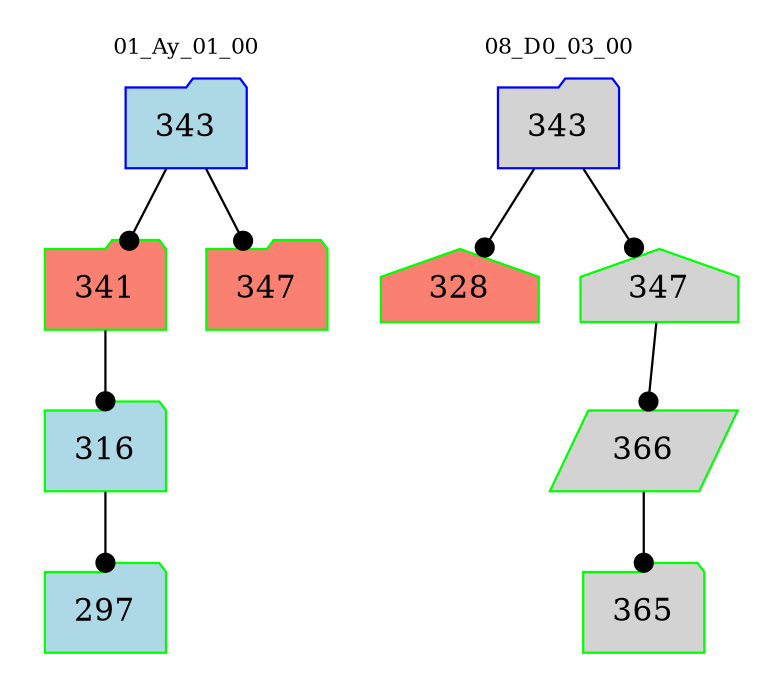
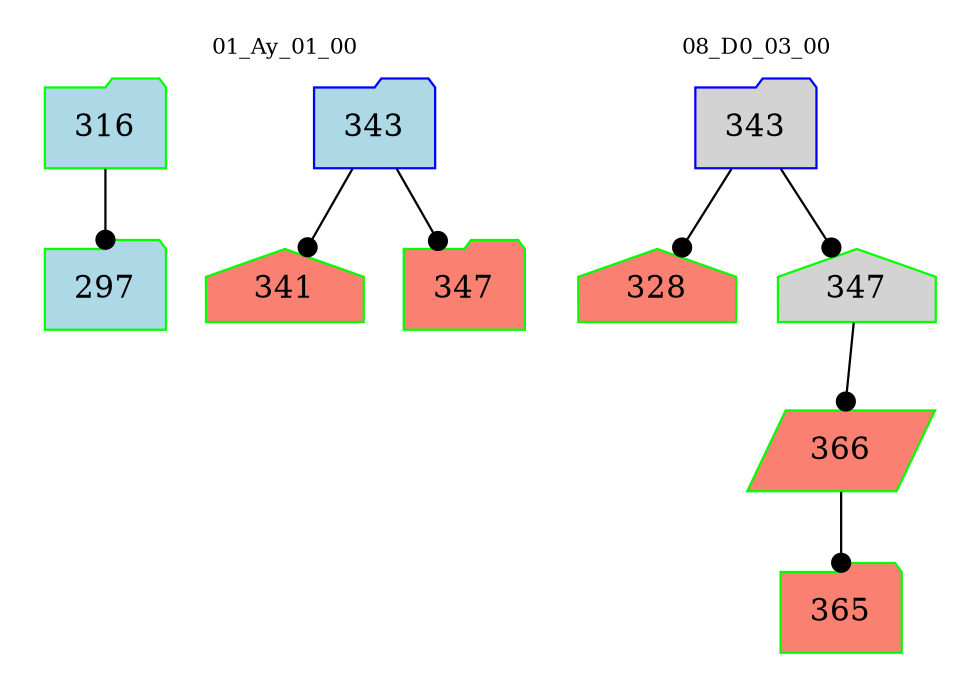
(105, 289) -> (285, 289)
(105, 361) -> none
(644, 451) -> (841, 451)
(644, 612) -> (841, 612)
